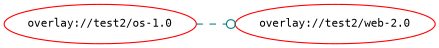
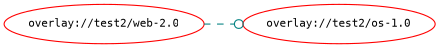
(211, 24) -> (219, 24)
